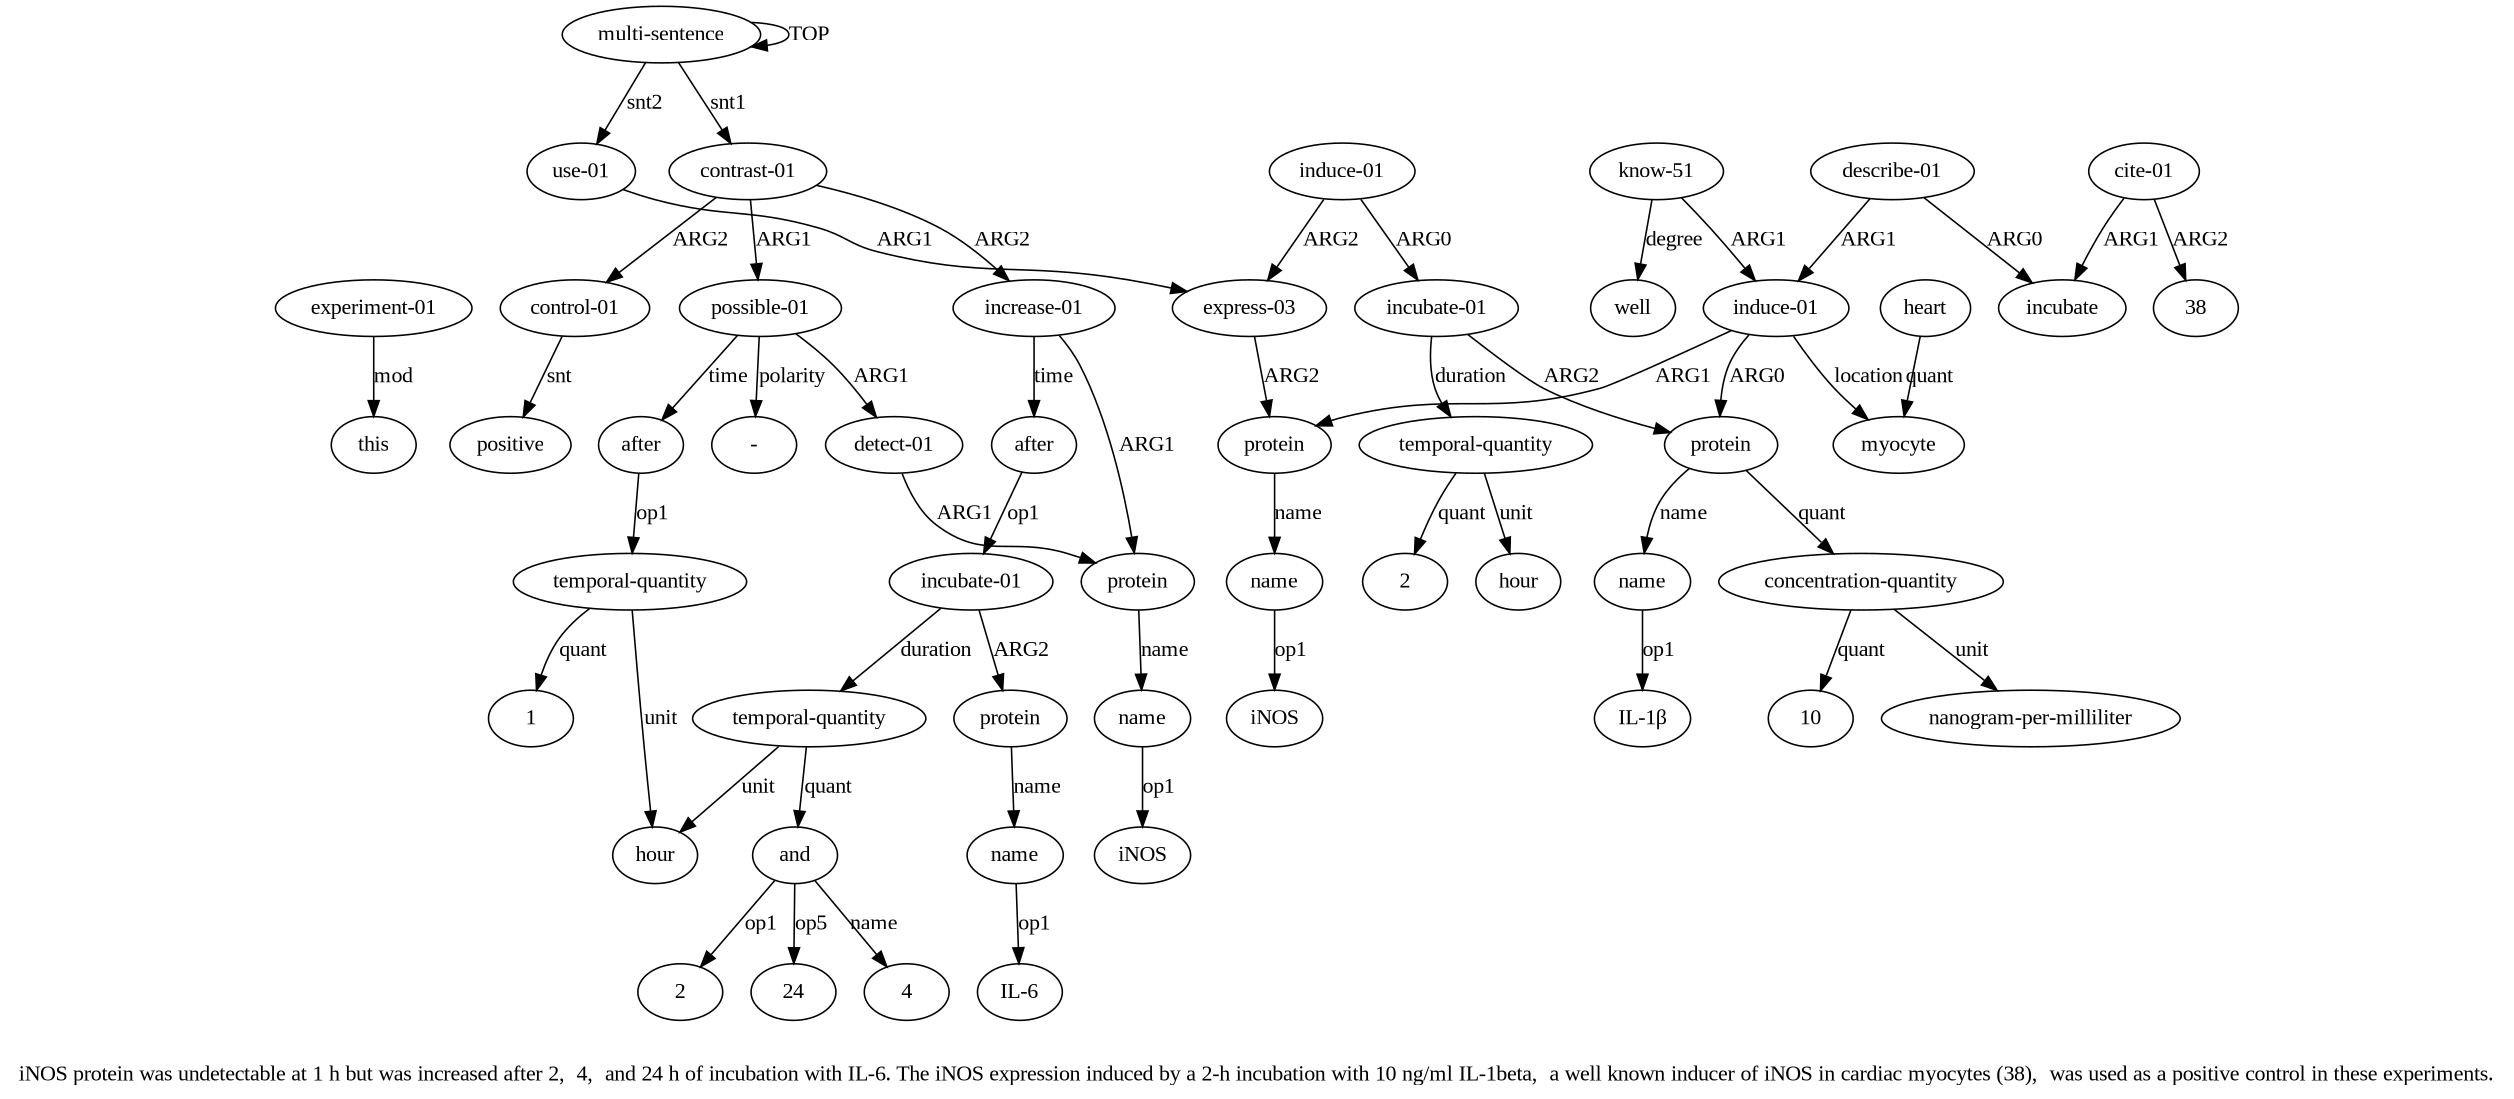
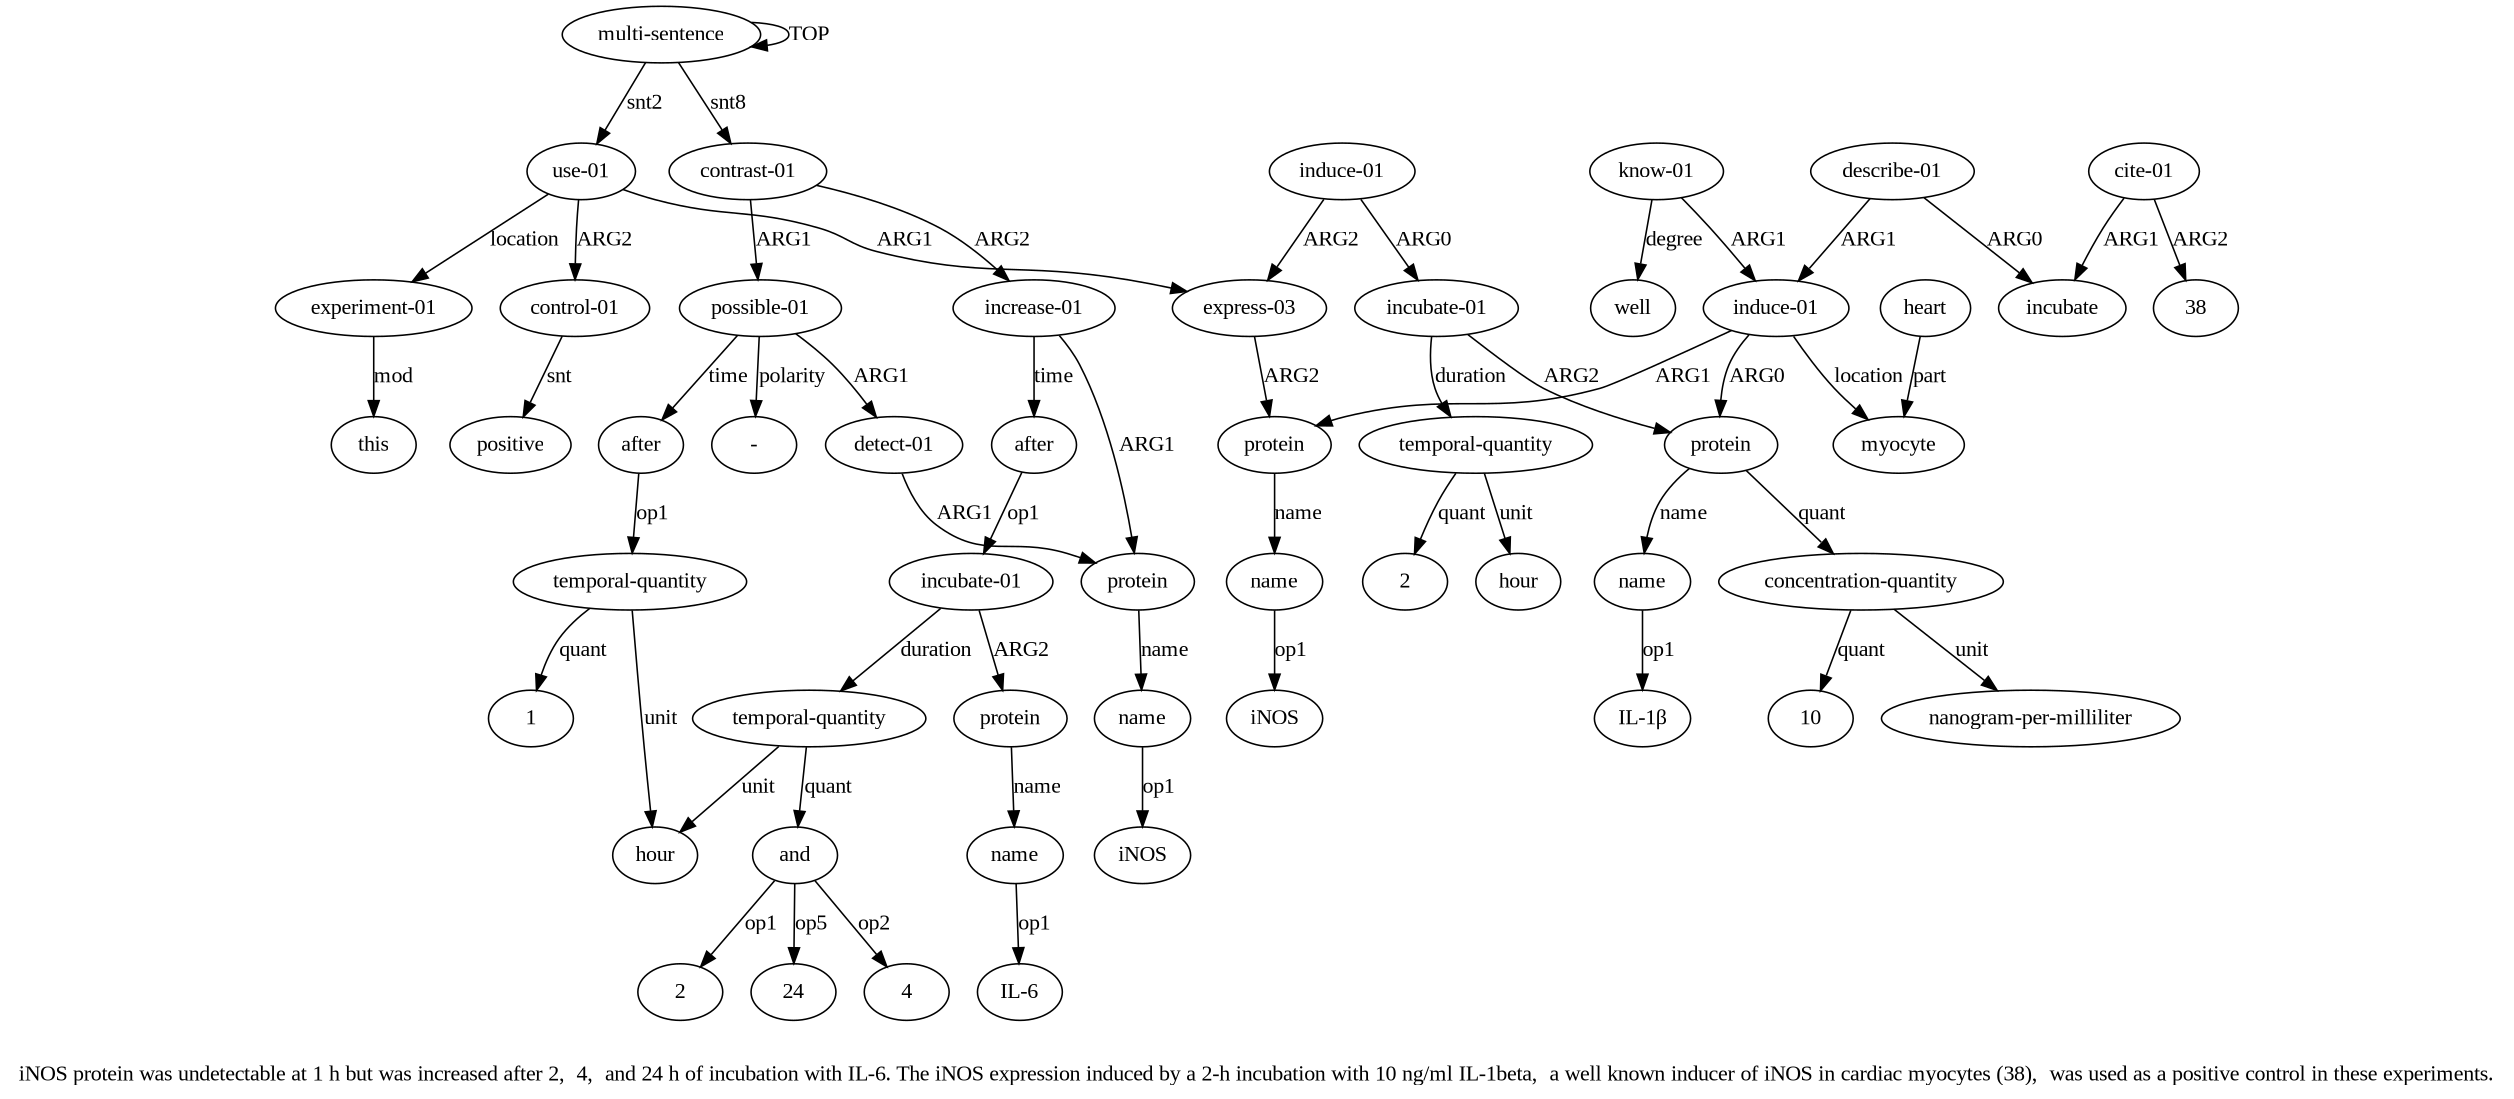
(728, 103) -> (728, 103)
(1657, 171) -> (1657, 171)
none -> (487, 234)
(668, 235) -> (576, 232)
(1930, 377) -> (1930, 377)
(874, 924) -> (874, 924)
